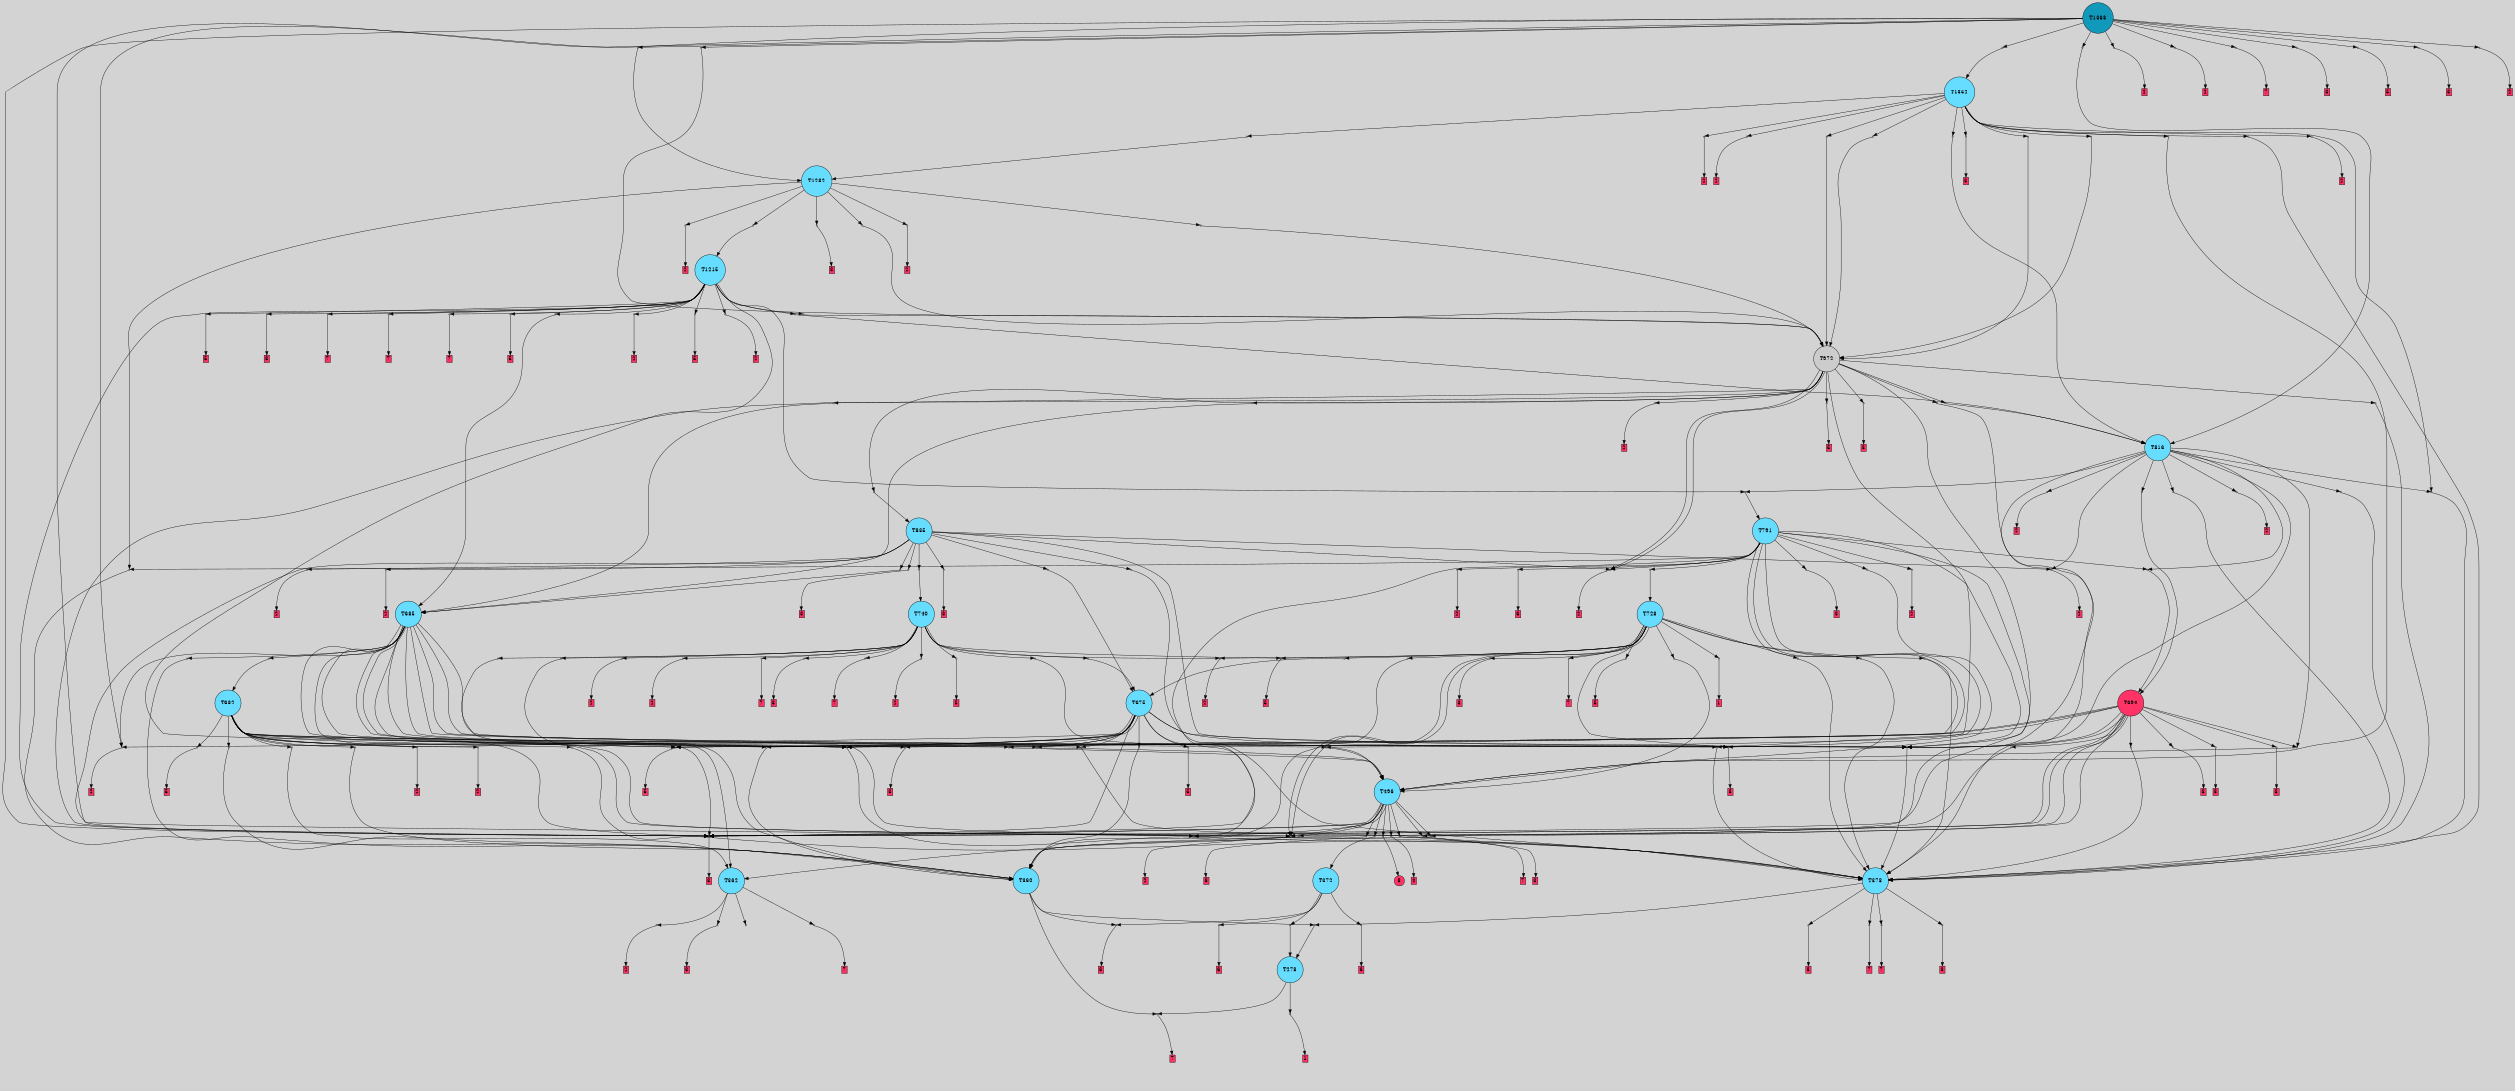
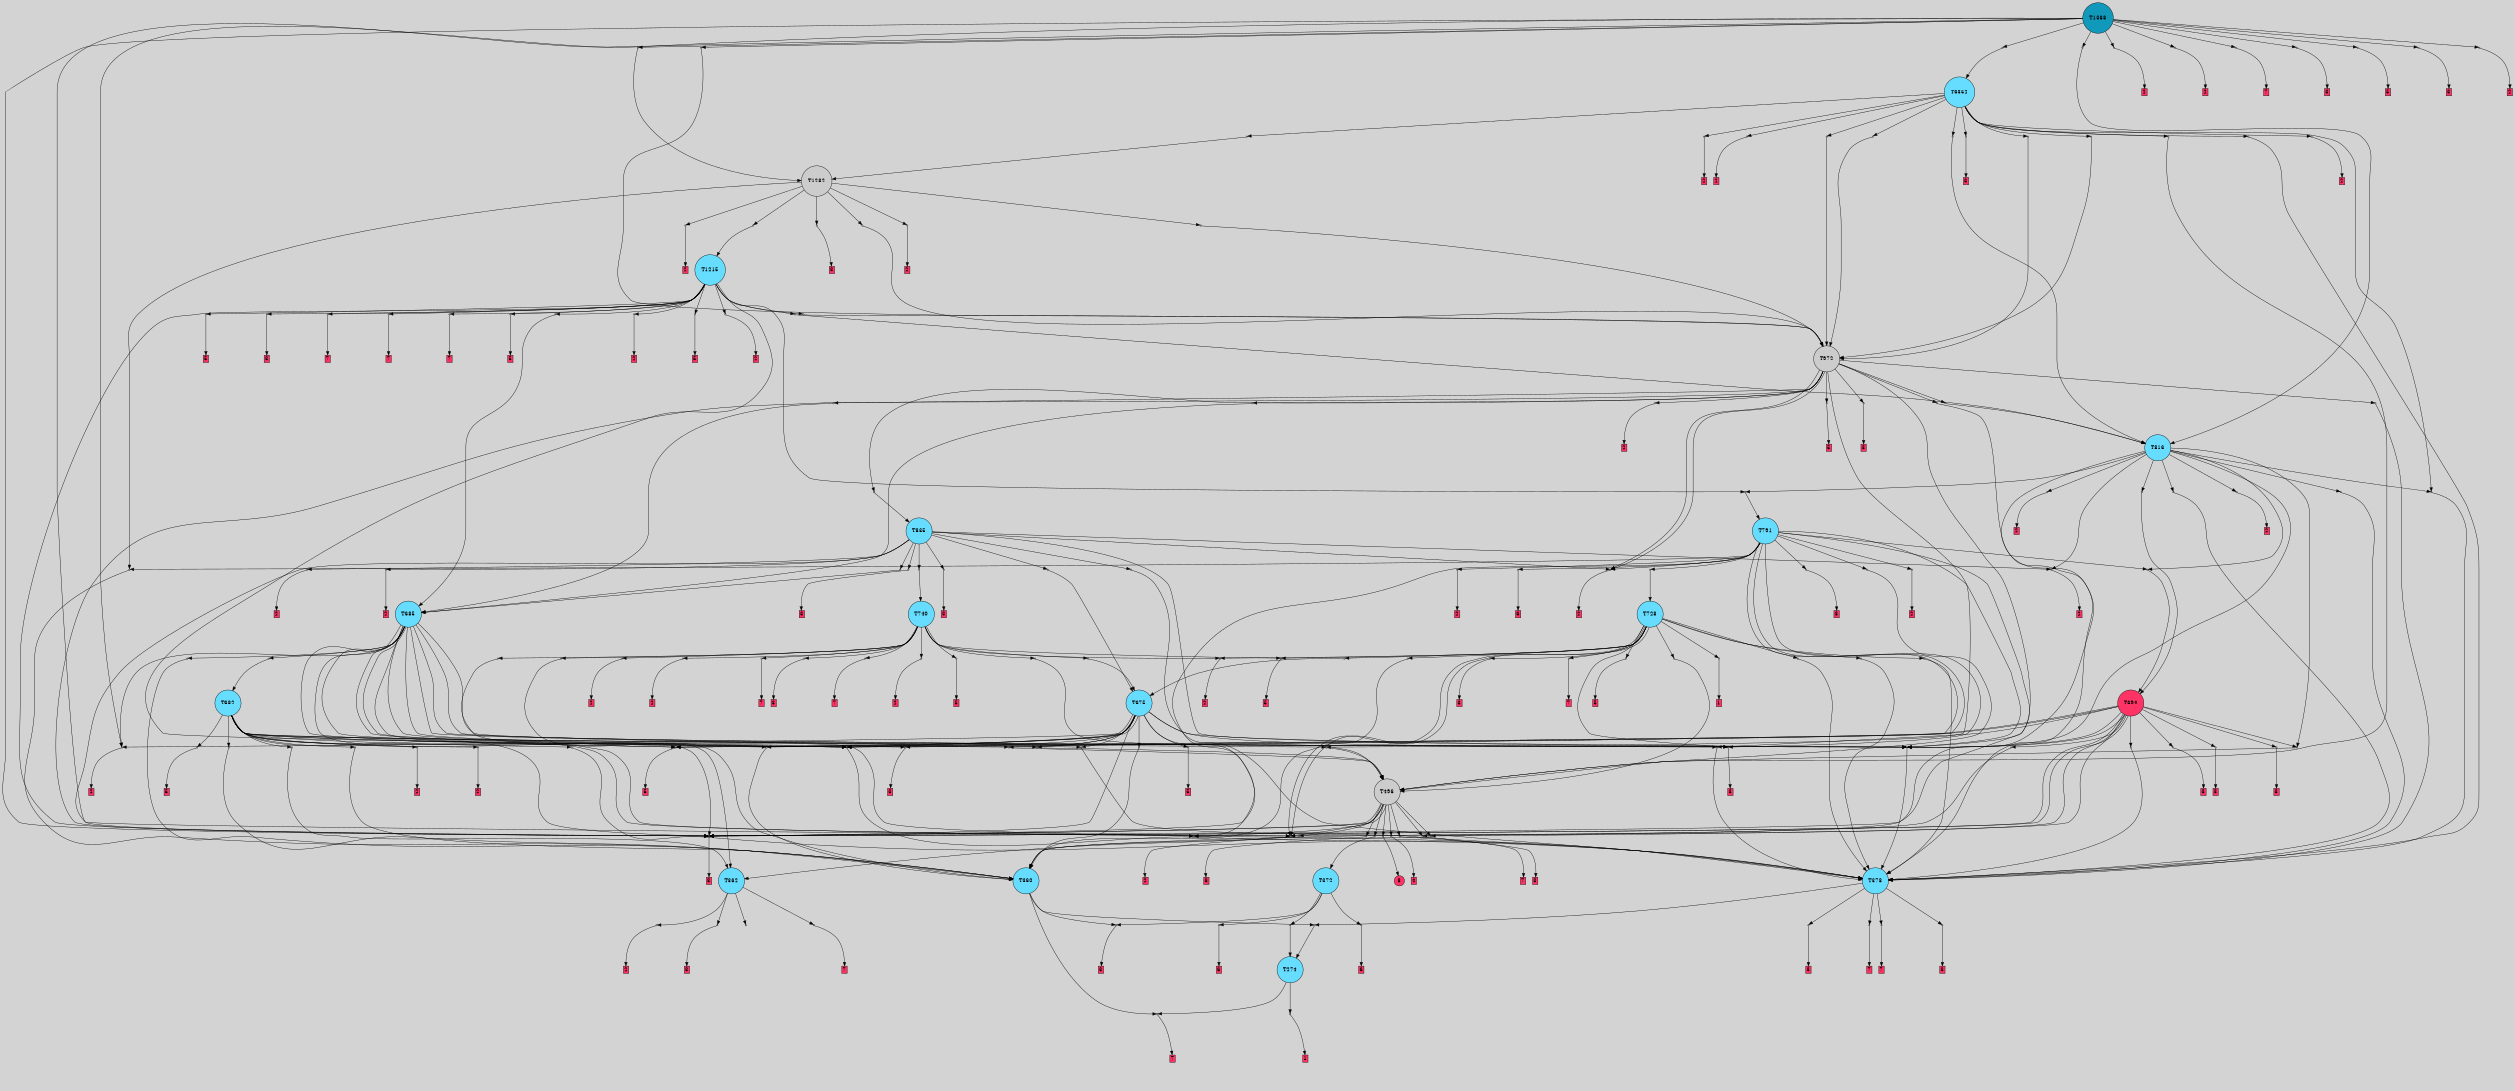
(1960, 92) -> (1960, 92)
(817, 181) -> (817, 181)
(1387, 792) -> (1387, 792)
(1290, 970) -> (1290, 970)
